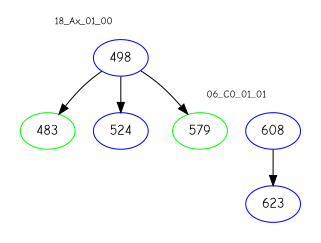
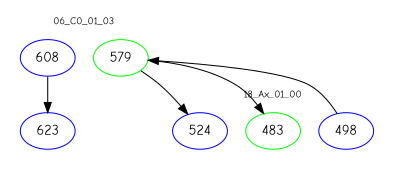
(82, 87) -> (208, 72)
(121, 89) -> (171, 95)
(237, 95) -> (84, 22)
